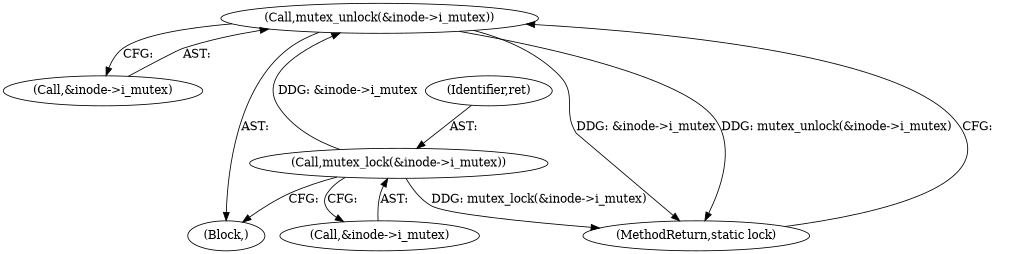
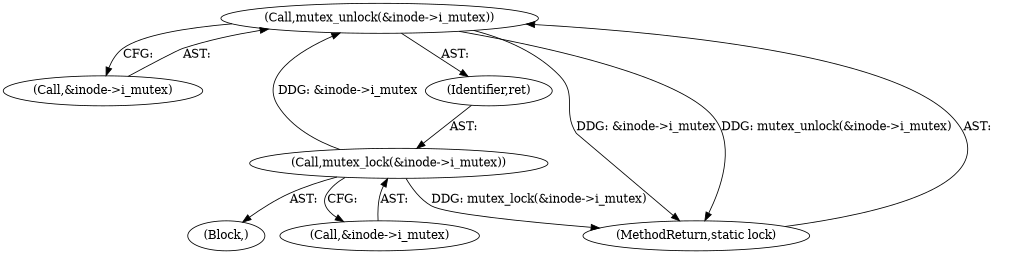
(246, 107) -> (431, 53)
(979, 127) -> (979, 127)
(305, 200) -> (305, 200)
